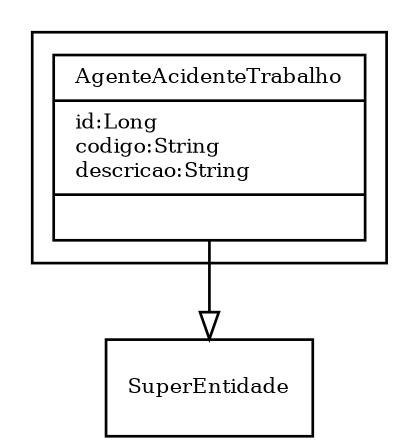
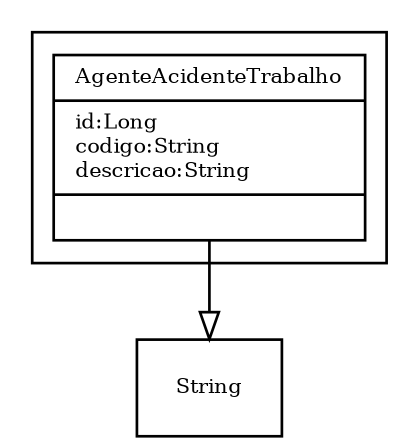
(209, 388) -> (209, 388)
